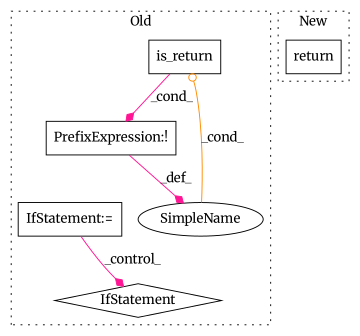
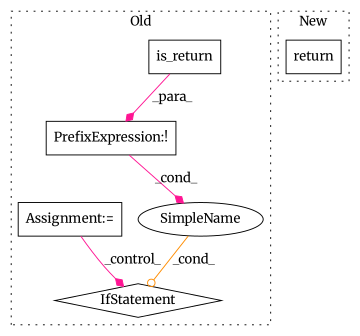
(172, 98) -> (172, 98)
(201, 141) -> (171, 258)
(176, 179) -> (176, 179)
(70, 219) -> (70, 219)
